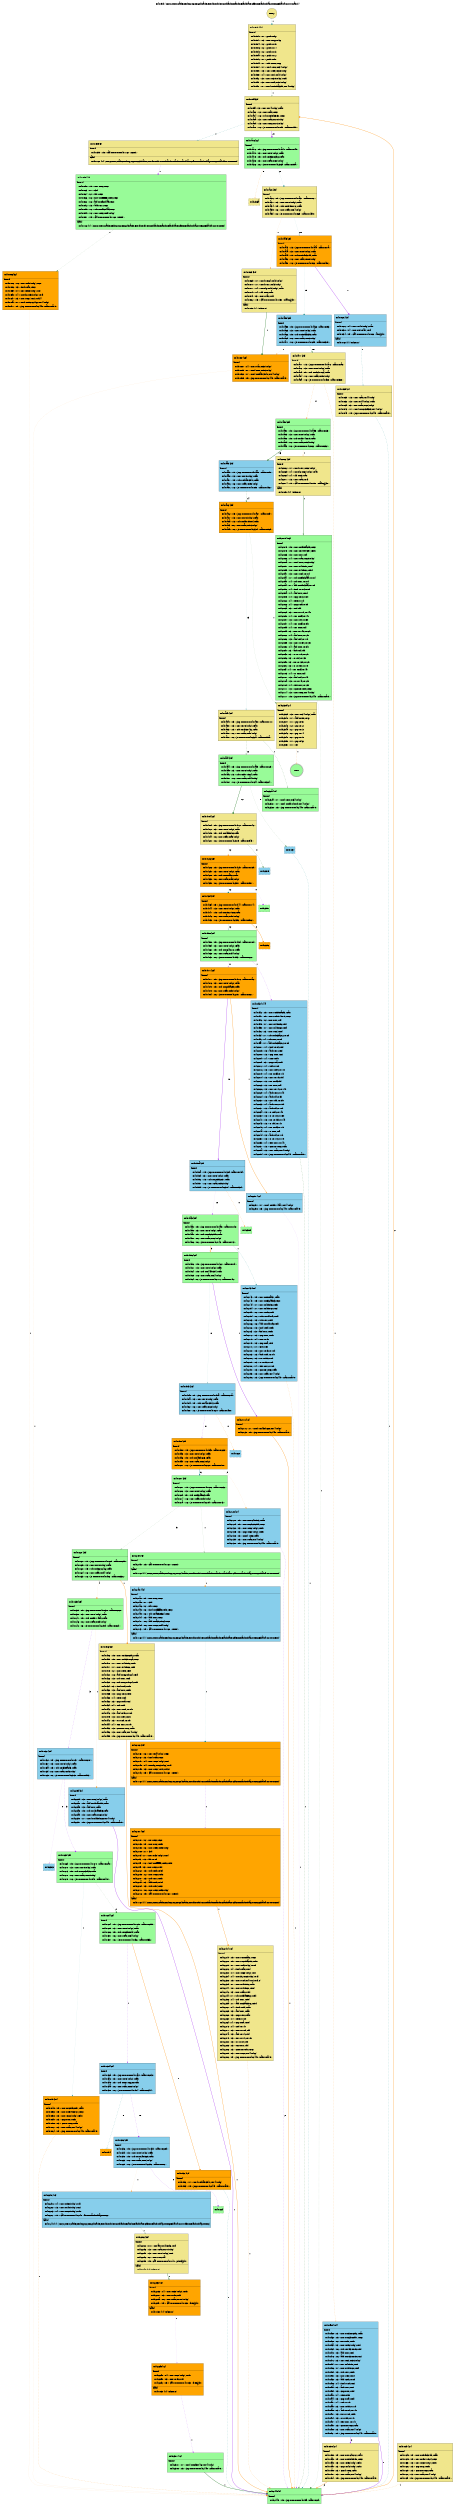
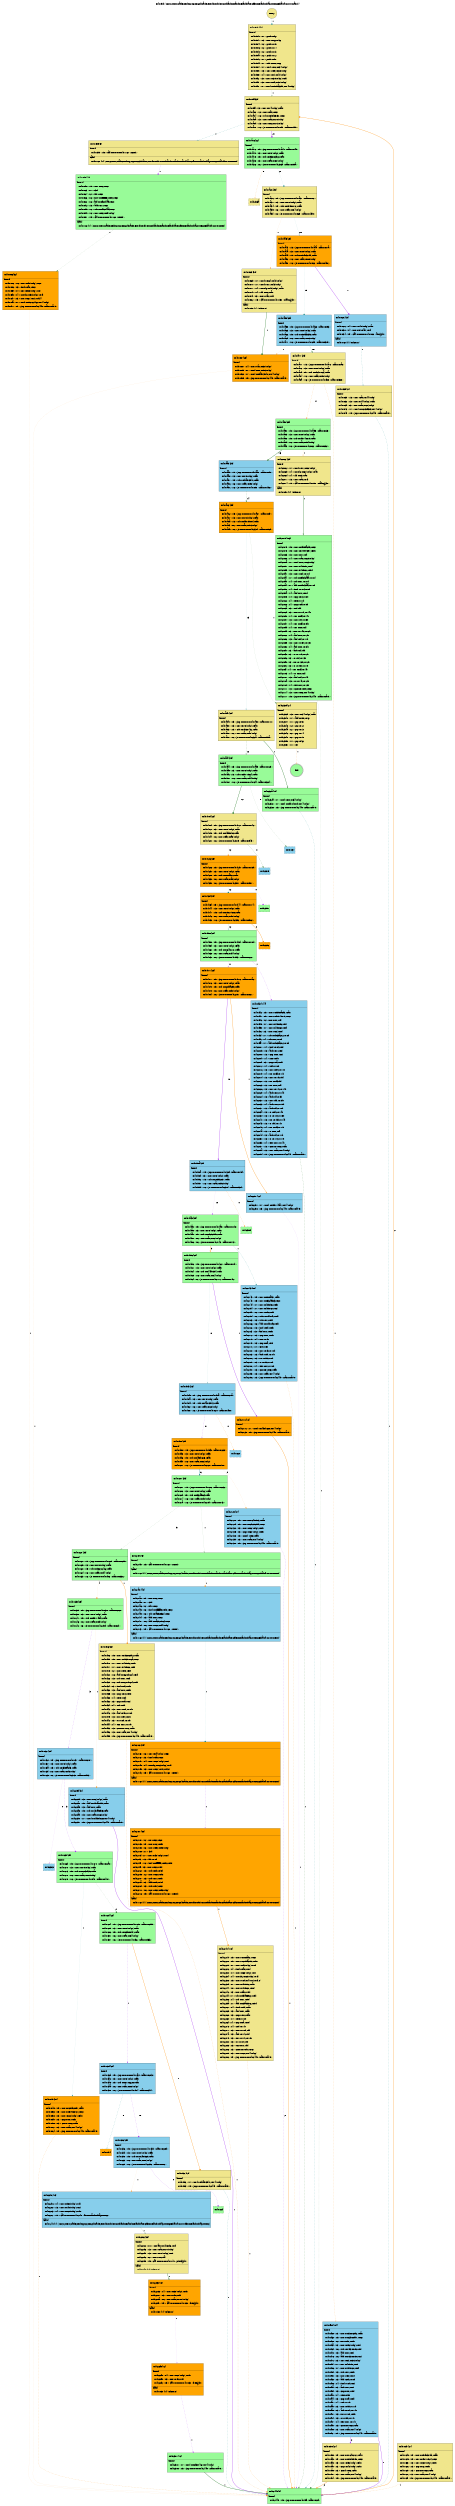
(279, 762) -> (279, 762)
(297, 770) -> (297, 770)
(309, 1669) -> (314, 1649)
(223, 2102) -> (223, 2102)
(203, 2180) -> (203, 2180)
